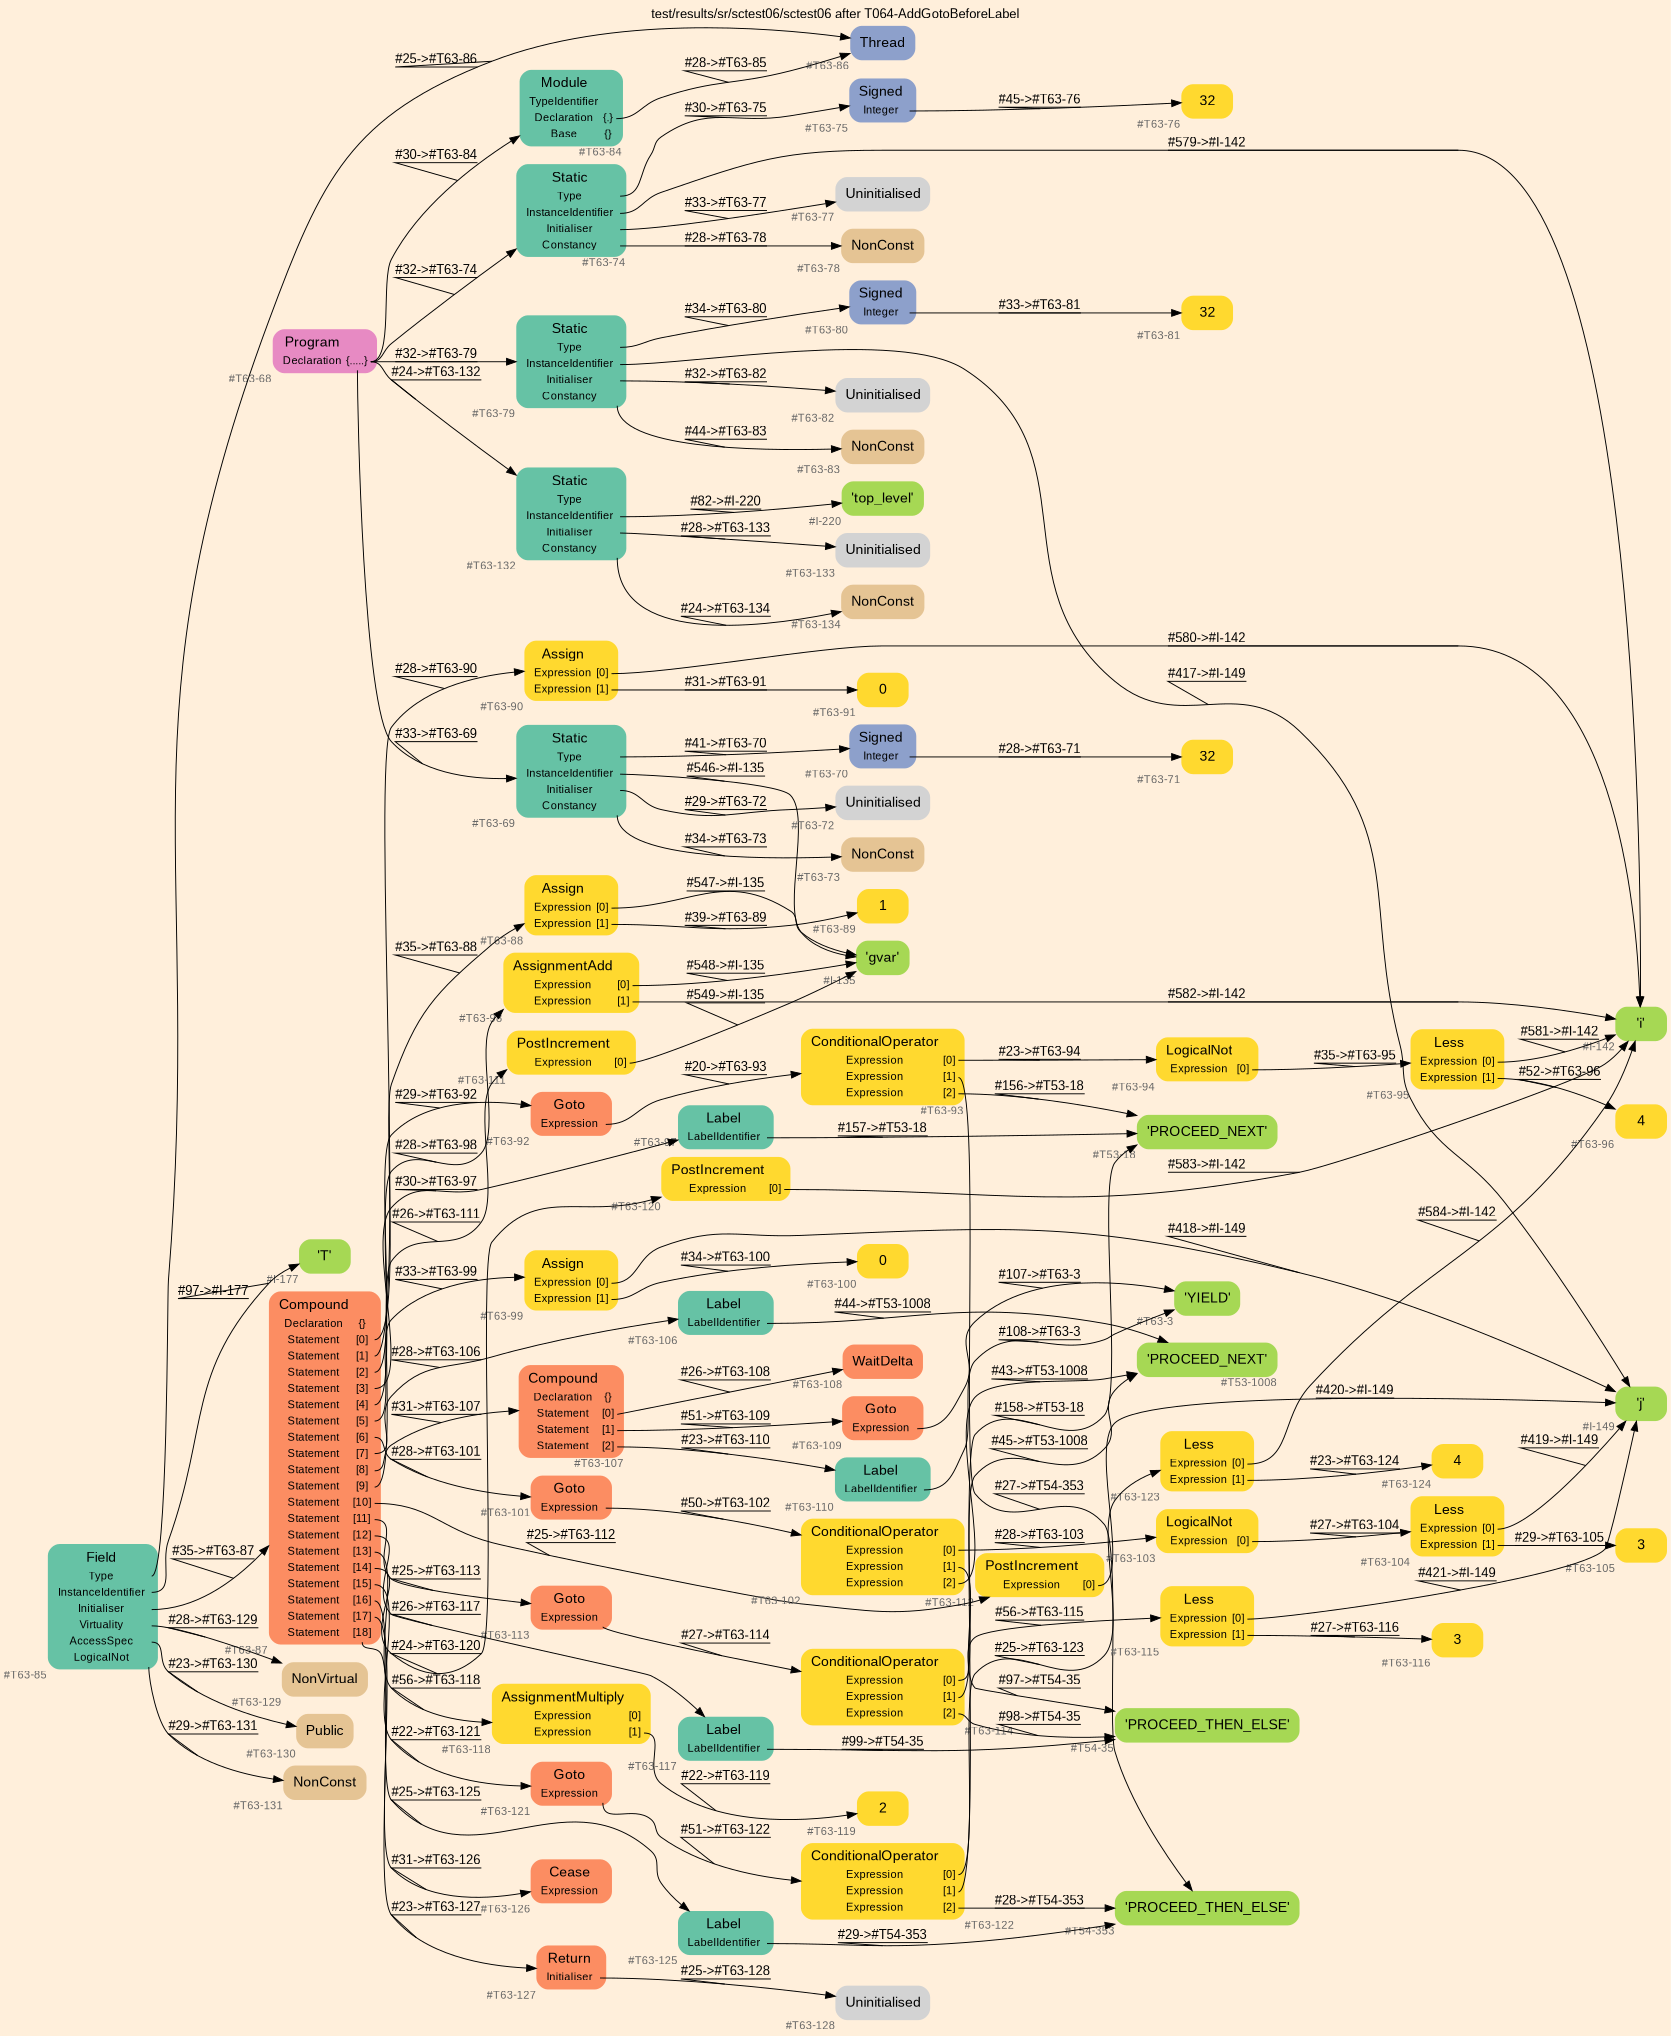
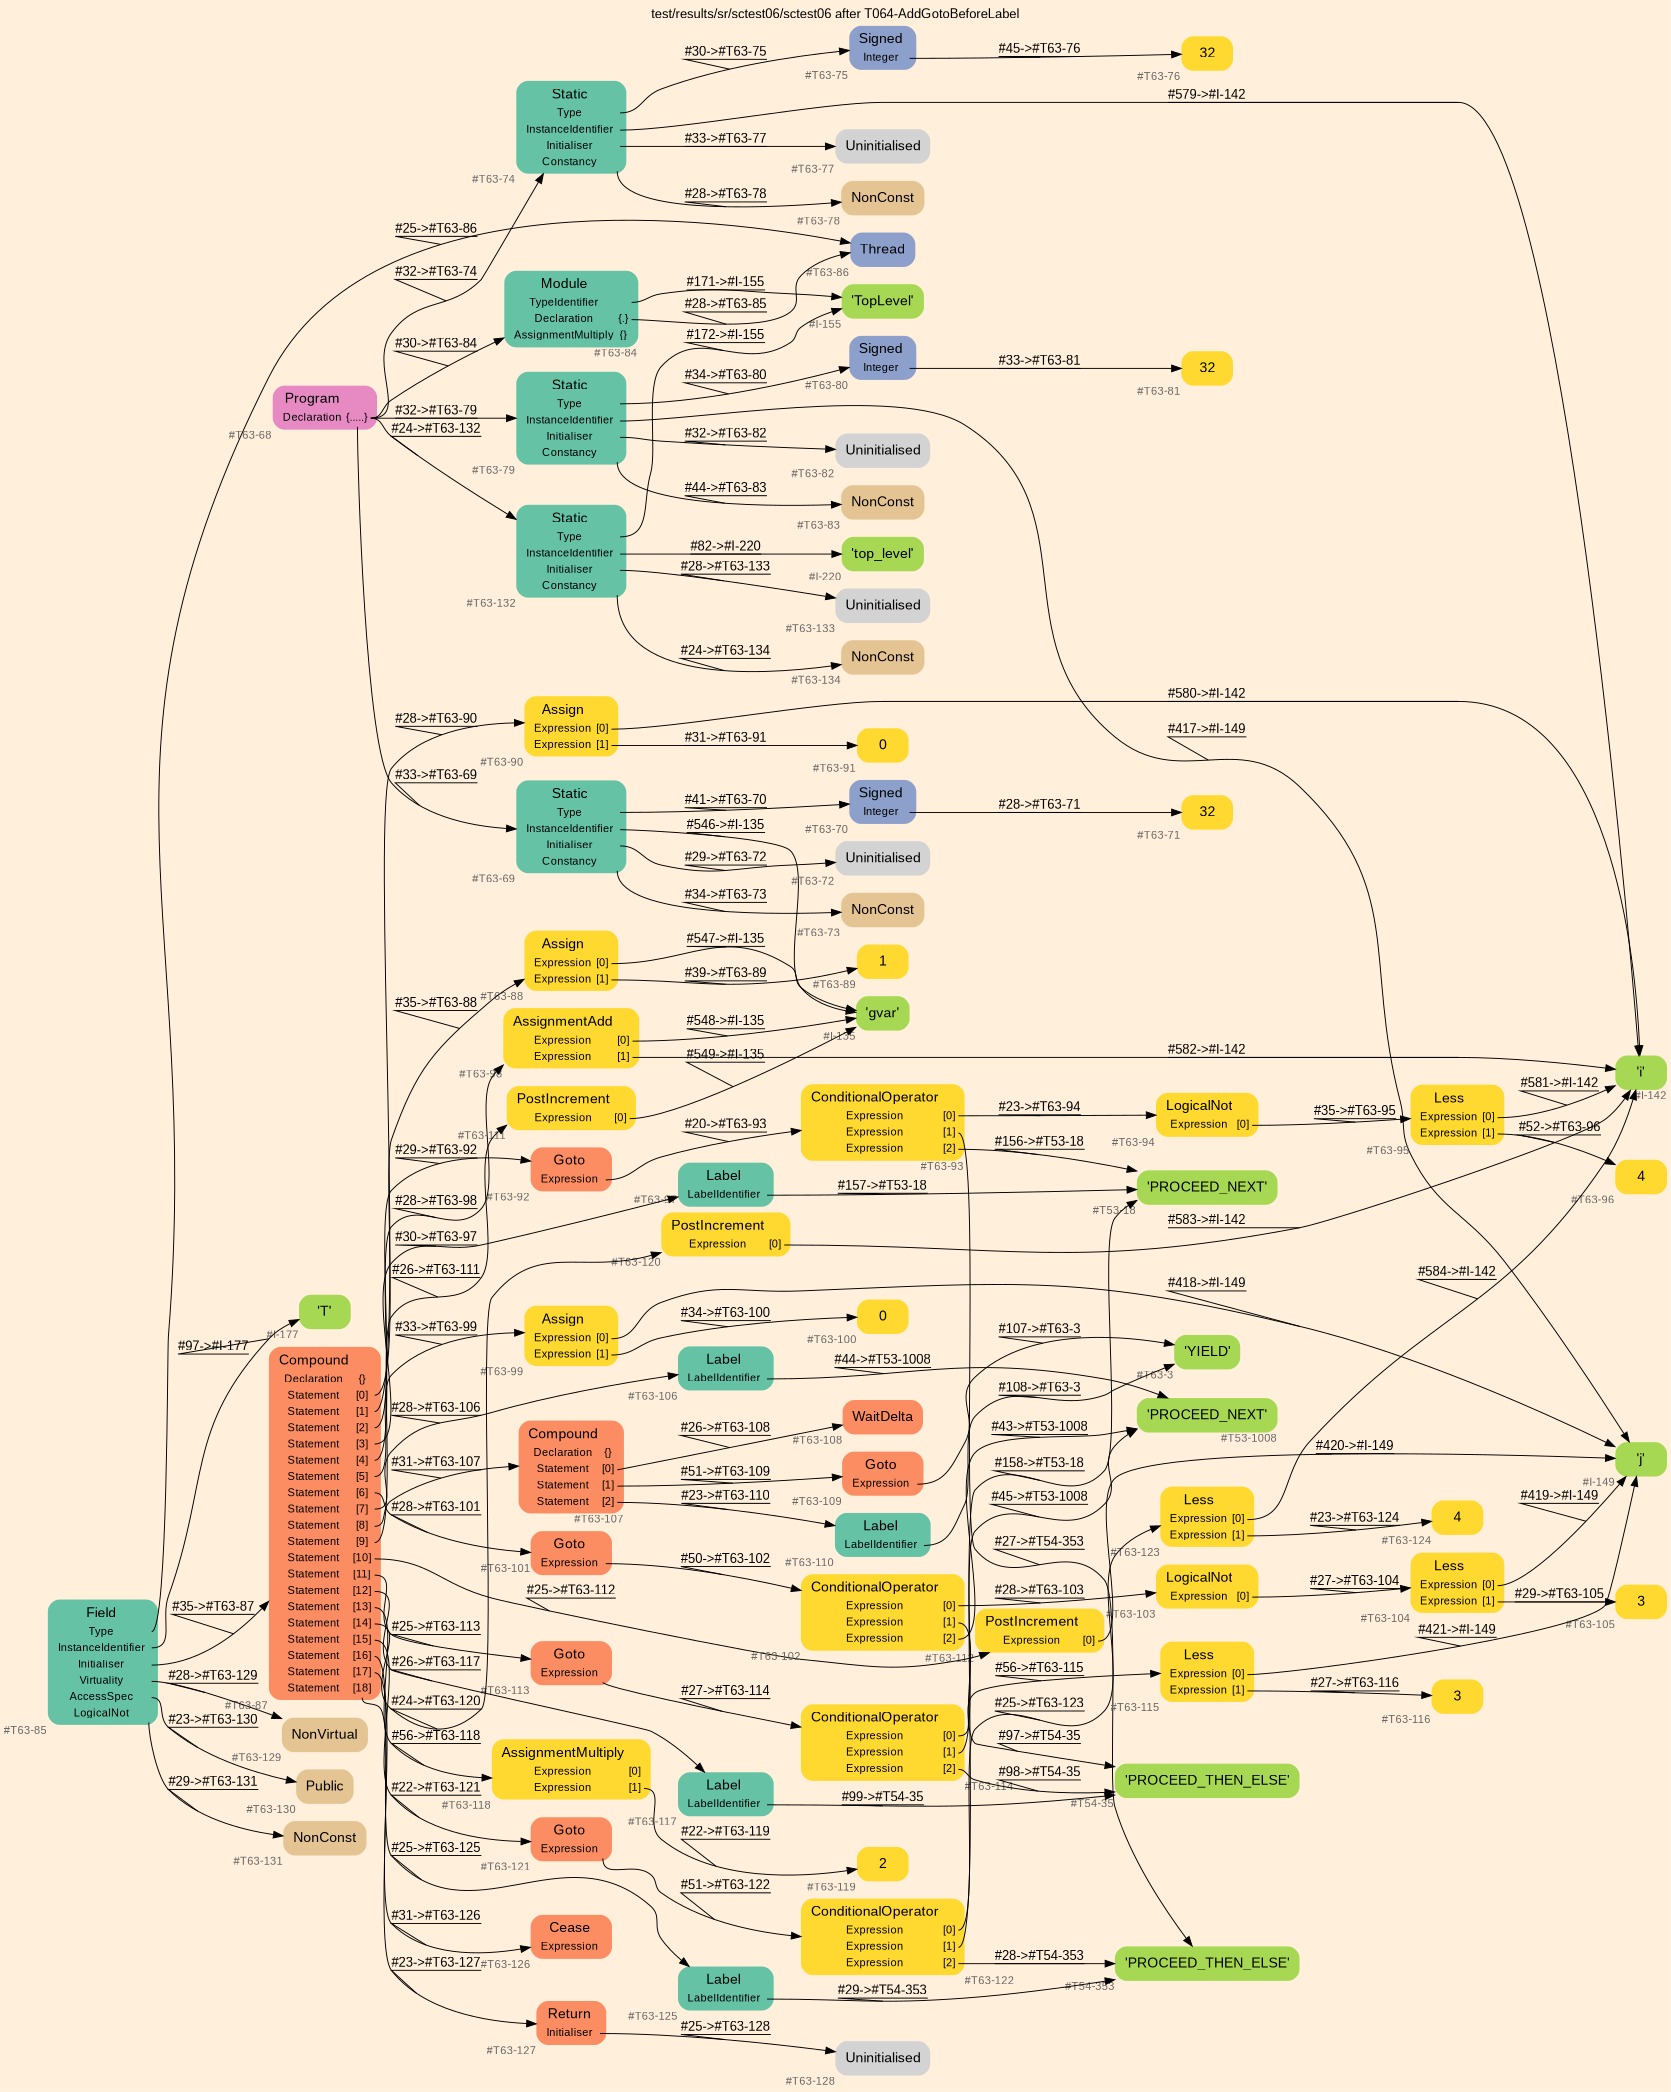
(564, 134) -> (564, 335)
none -> (883, 301)
